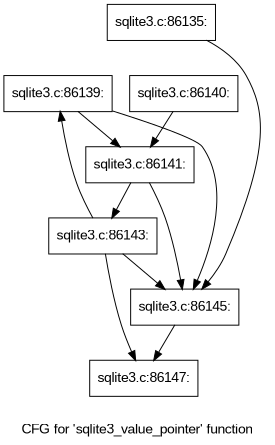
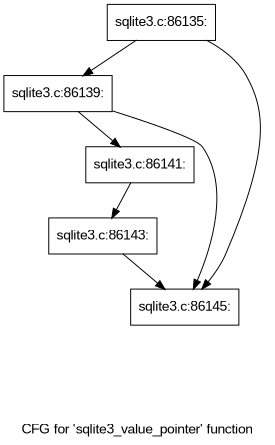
(184, 94) -> none
(73, 171) -> (114, 55)
(169, 230) -> none
(144, 378) -> none
